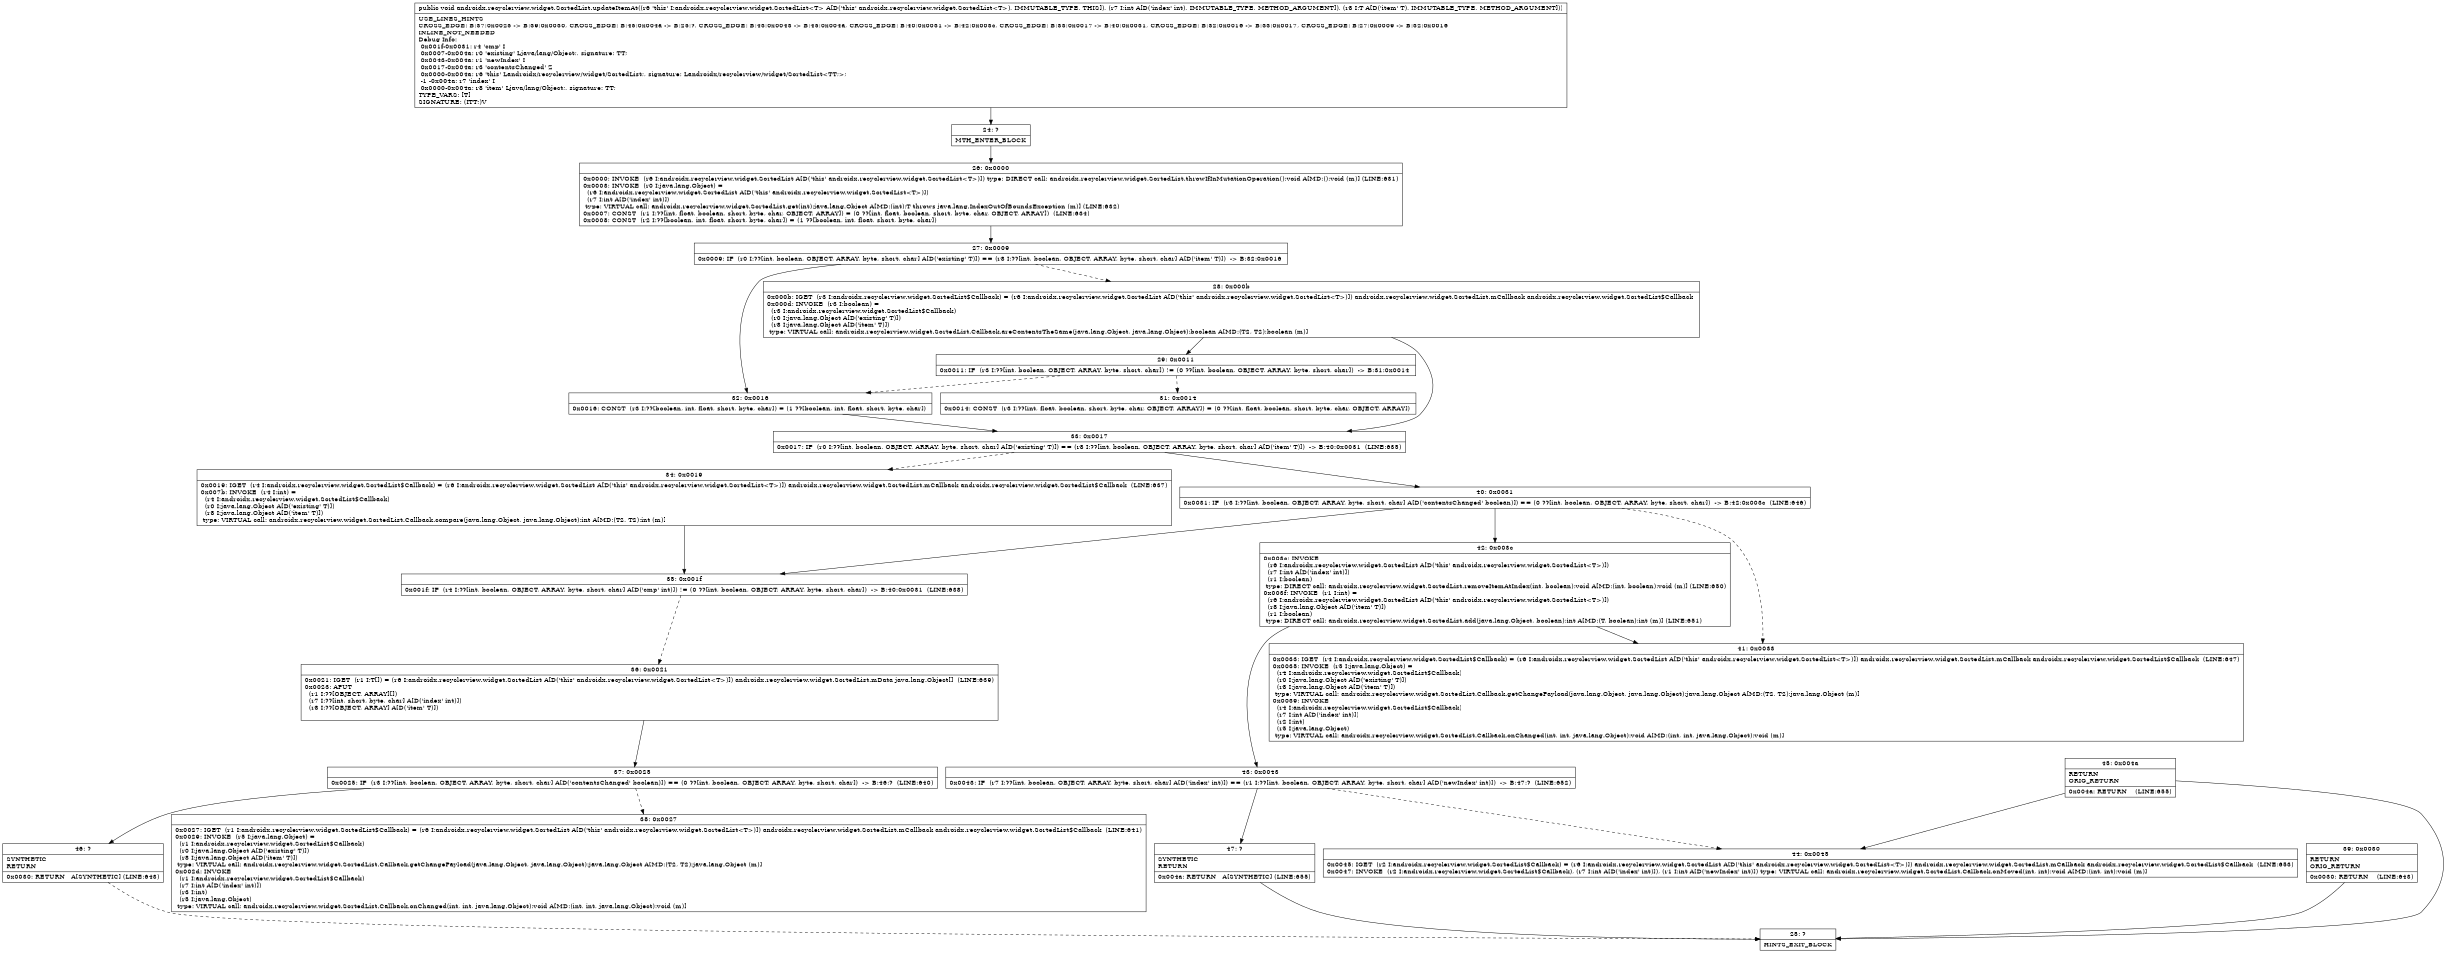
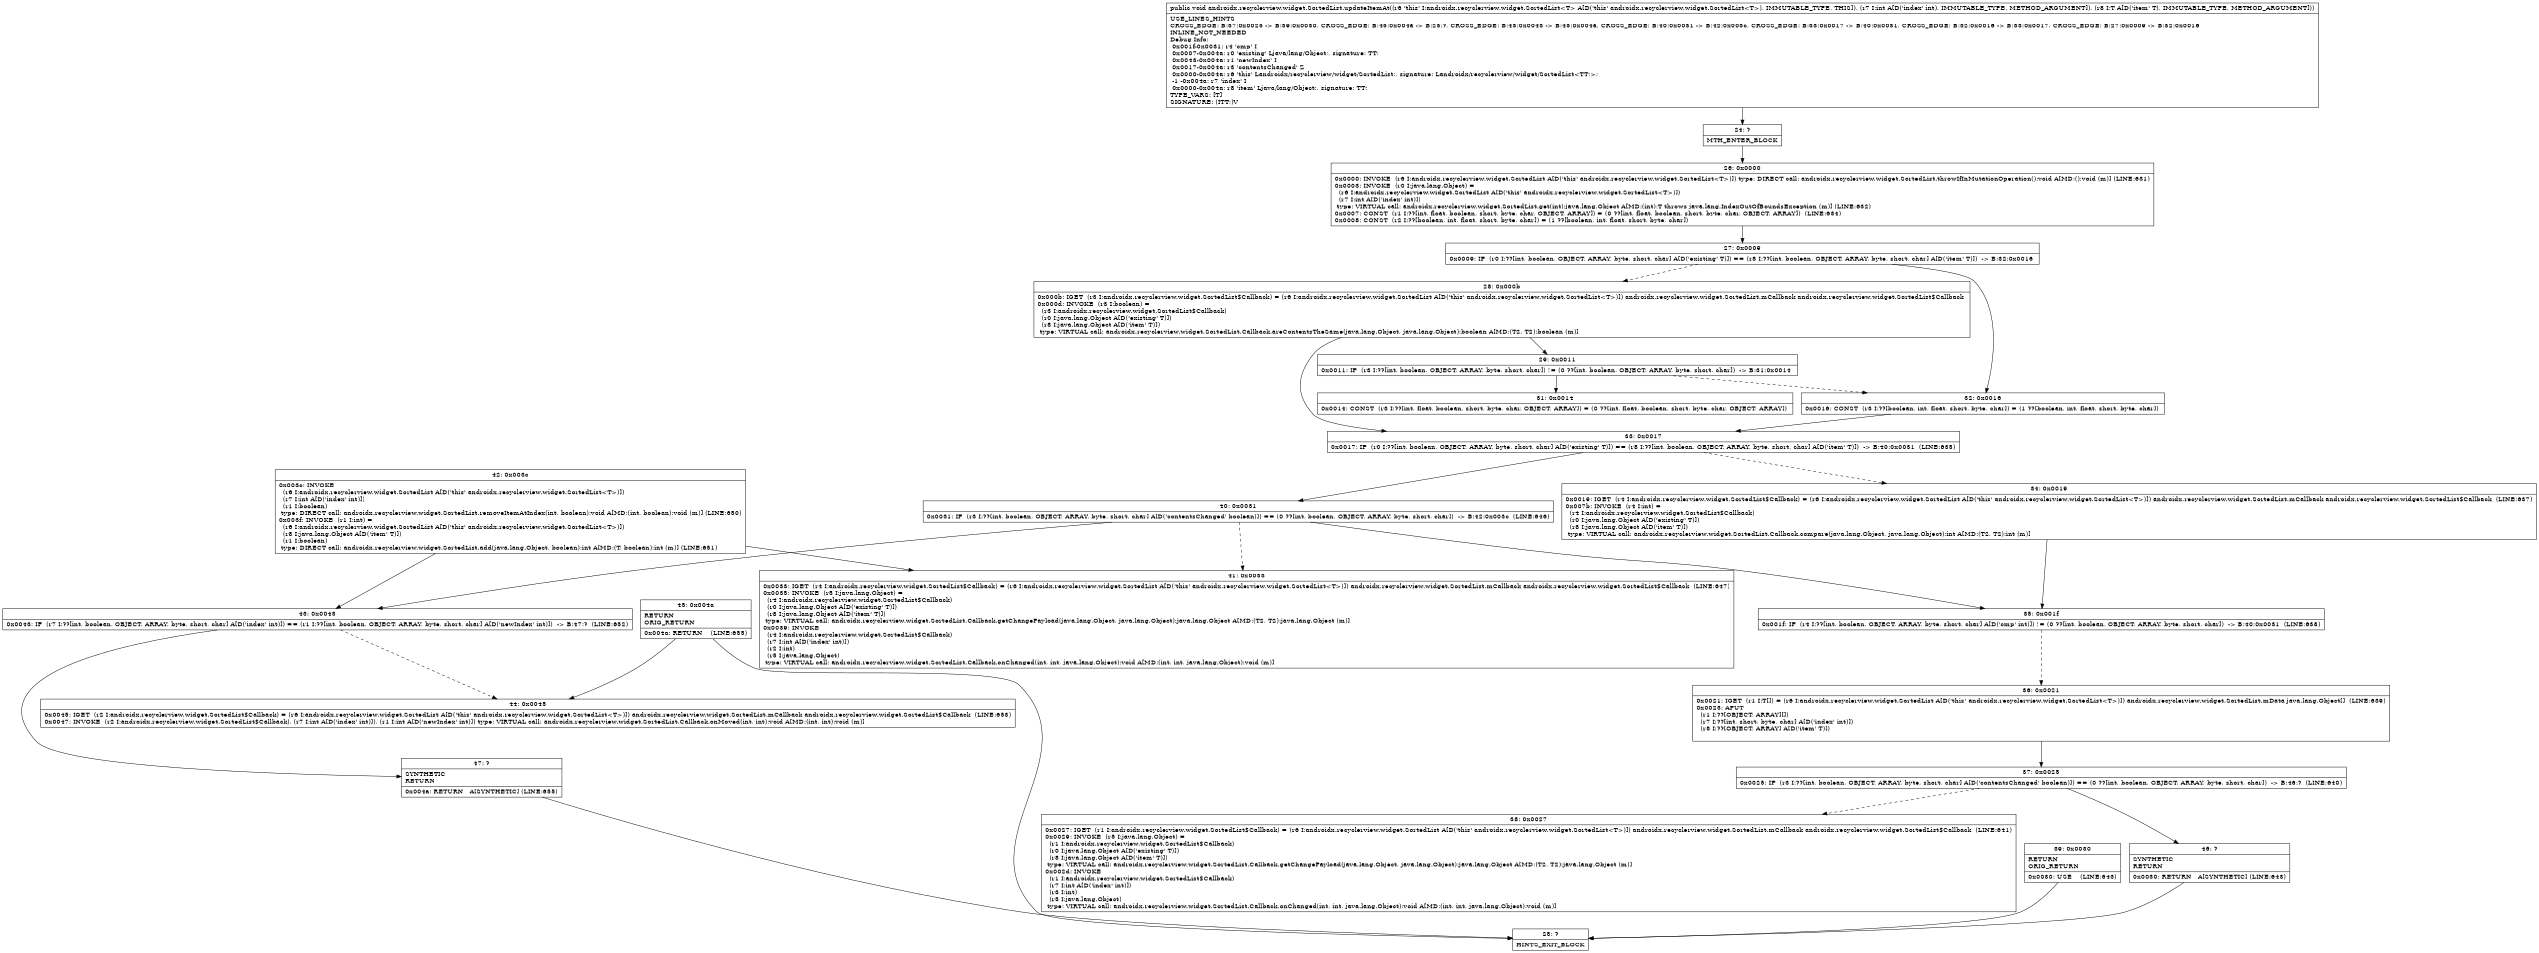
(1177, 382) -> (1556, 382)
(1495, 523) -> (746, 557)
(2362, 877) -> (2073, 877)
(928, 934) -> (1922, 928)
